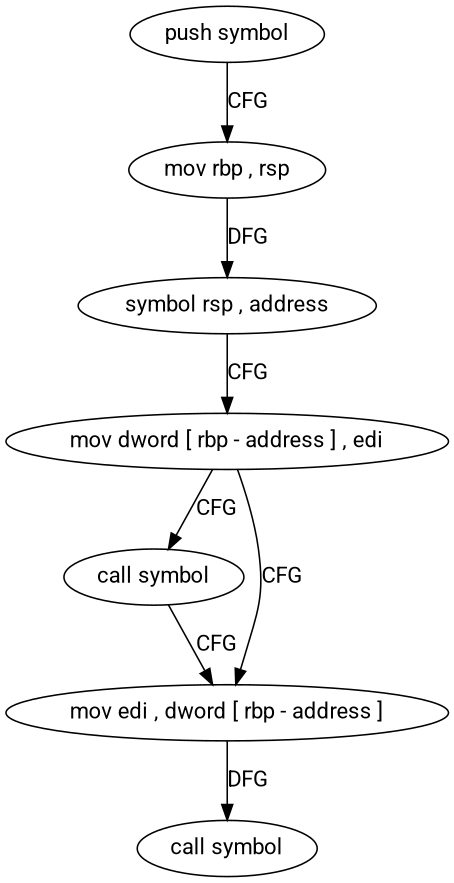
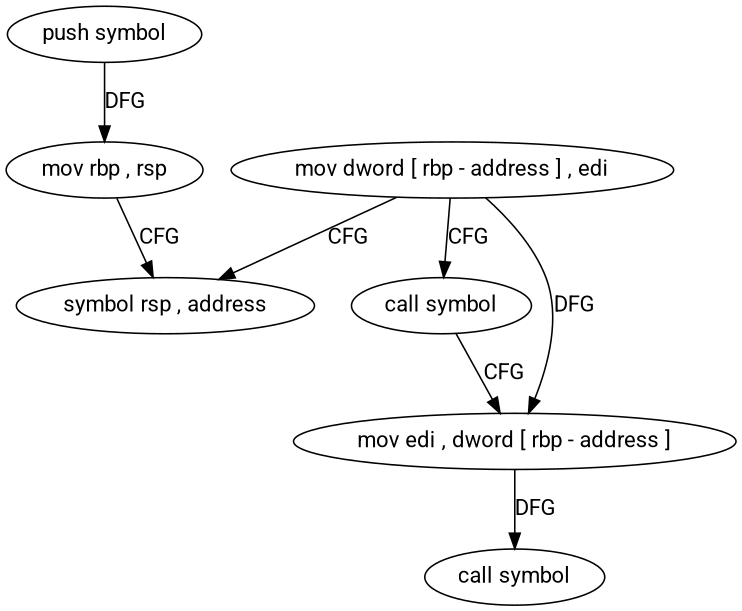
(248, 102) -> (126, 102)
(248, 238) -> (160, 238)
(227, 366) -> (315, 235)
(283, 577) -> (575, 306)
